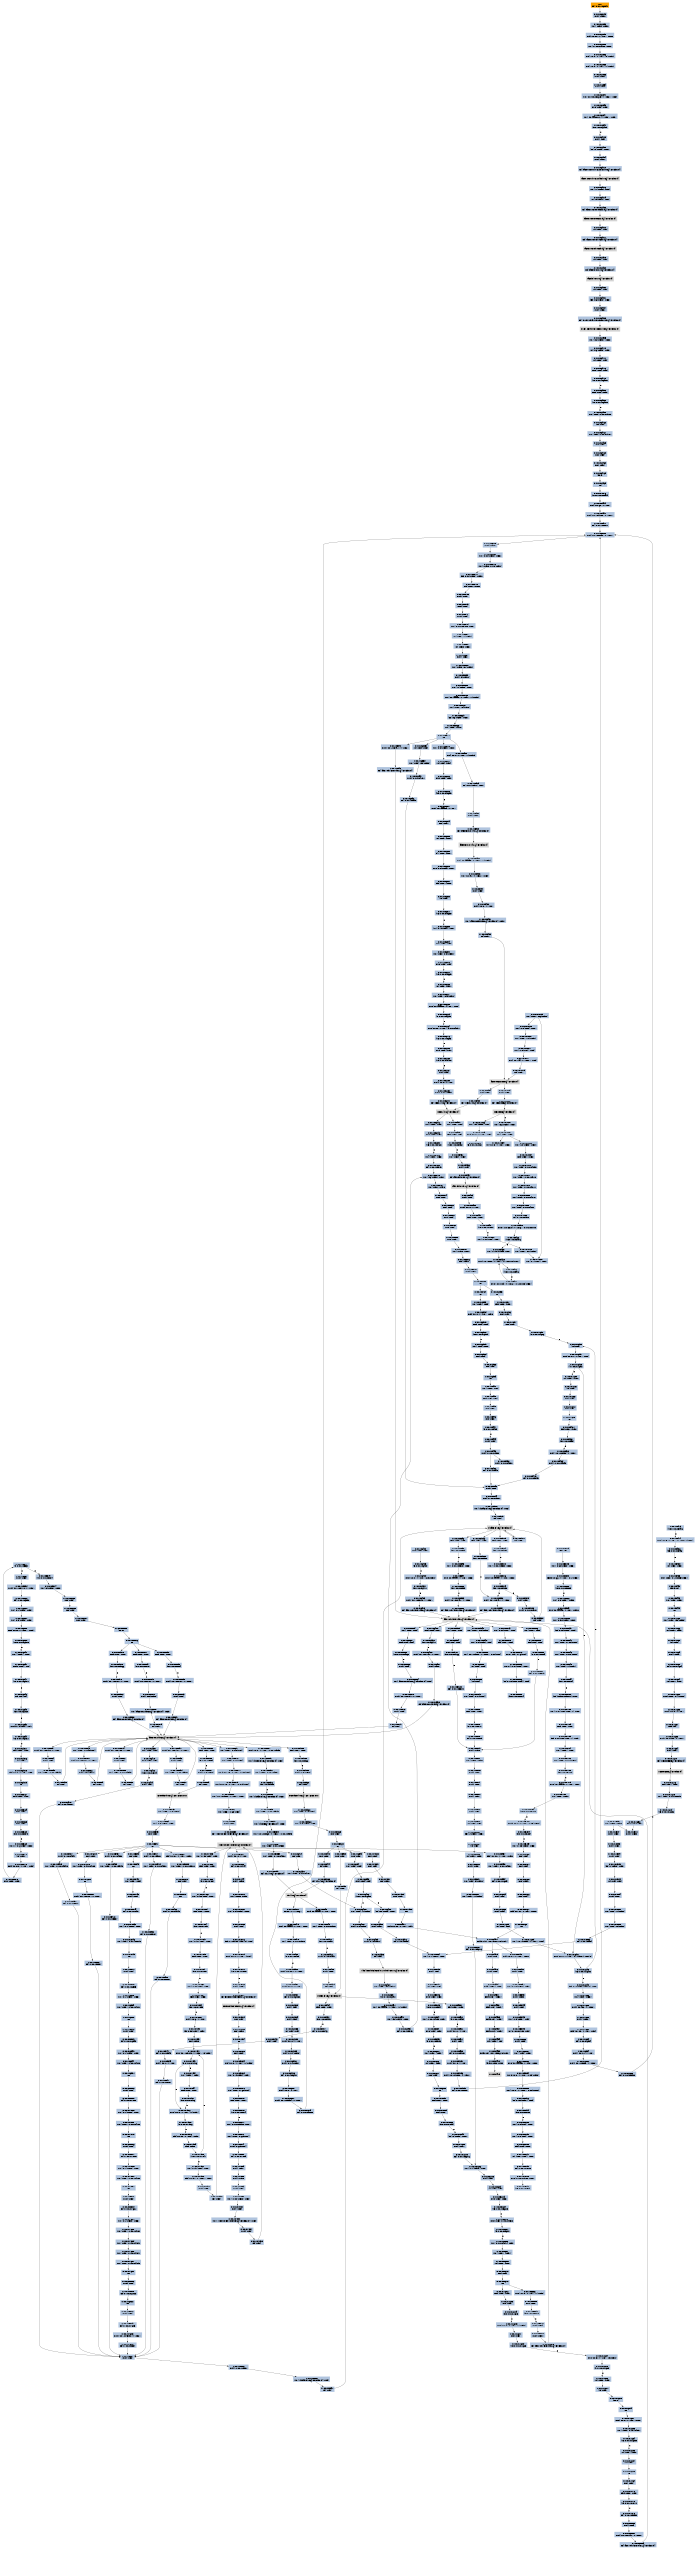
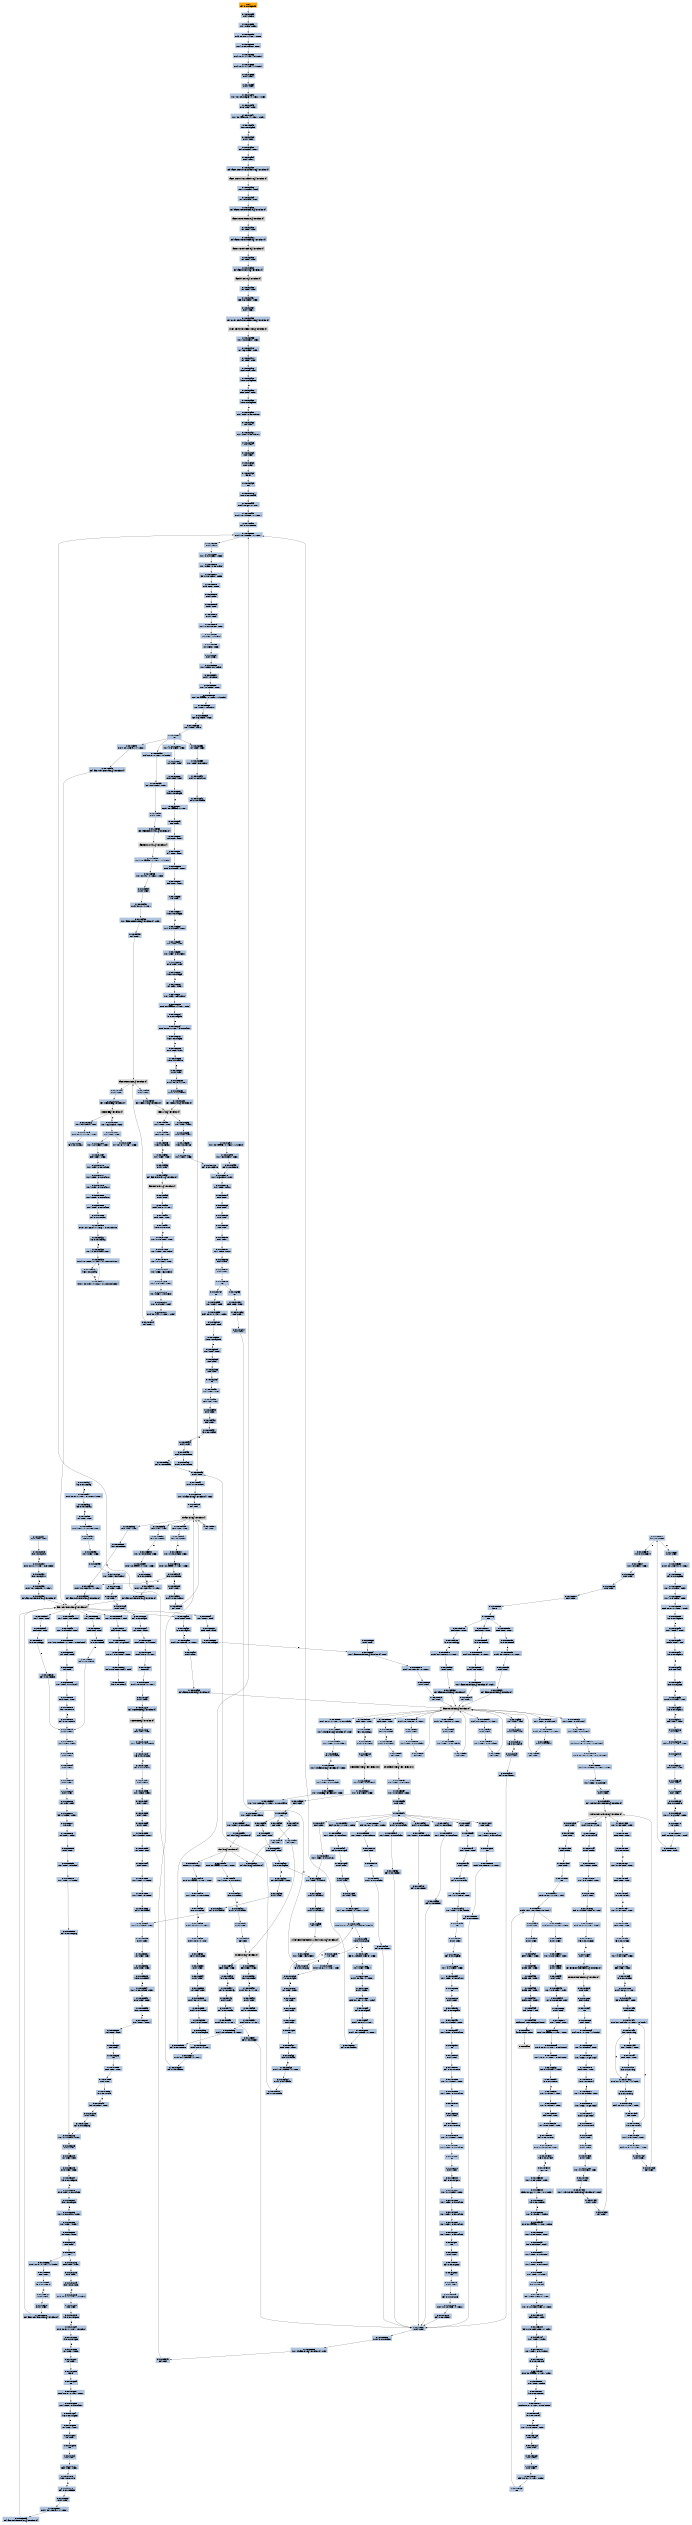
(542, 1138) -> (162, 1265)
(556, 1339) -> (317, 1961)
(402, 1659) -> (282, 1647)
(622, 1828) -> (142, 1786)
(311, 1888) -> (239, 1857)
(388, 1996) -> none
none -> (545, 2162)
